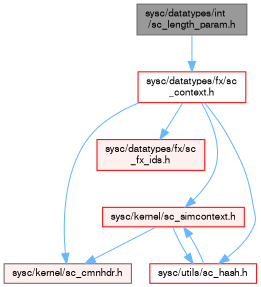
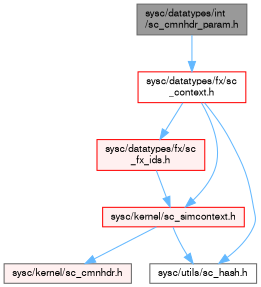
(192, 20) -> (192, 20)
(75, 163) -> none
(197, 249) -> (161, 184)
(203, 274) -> (203, 274)
